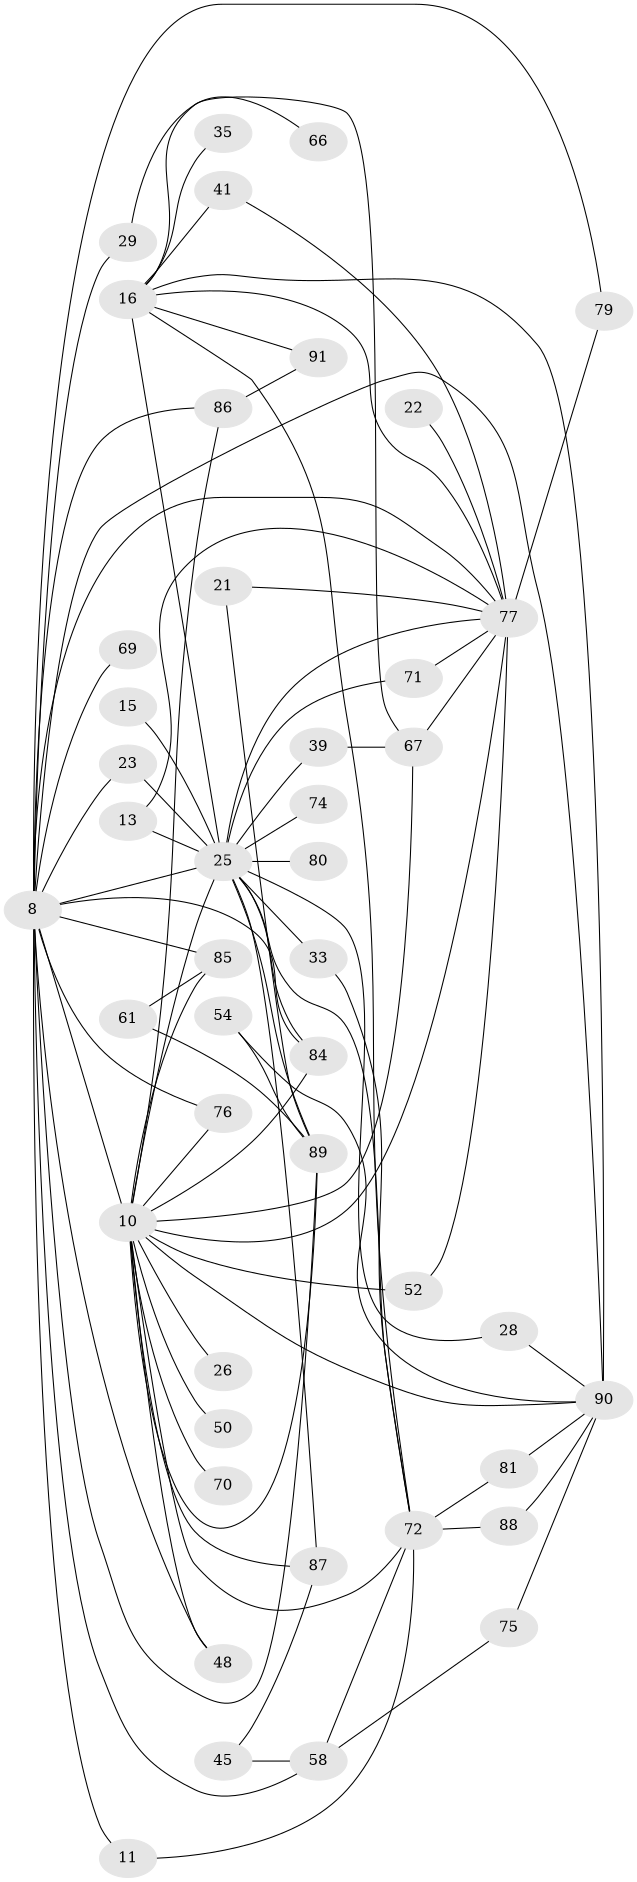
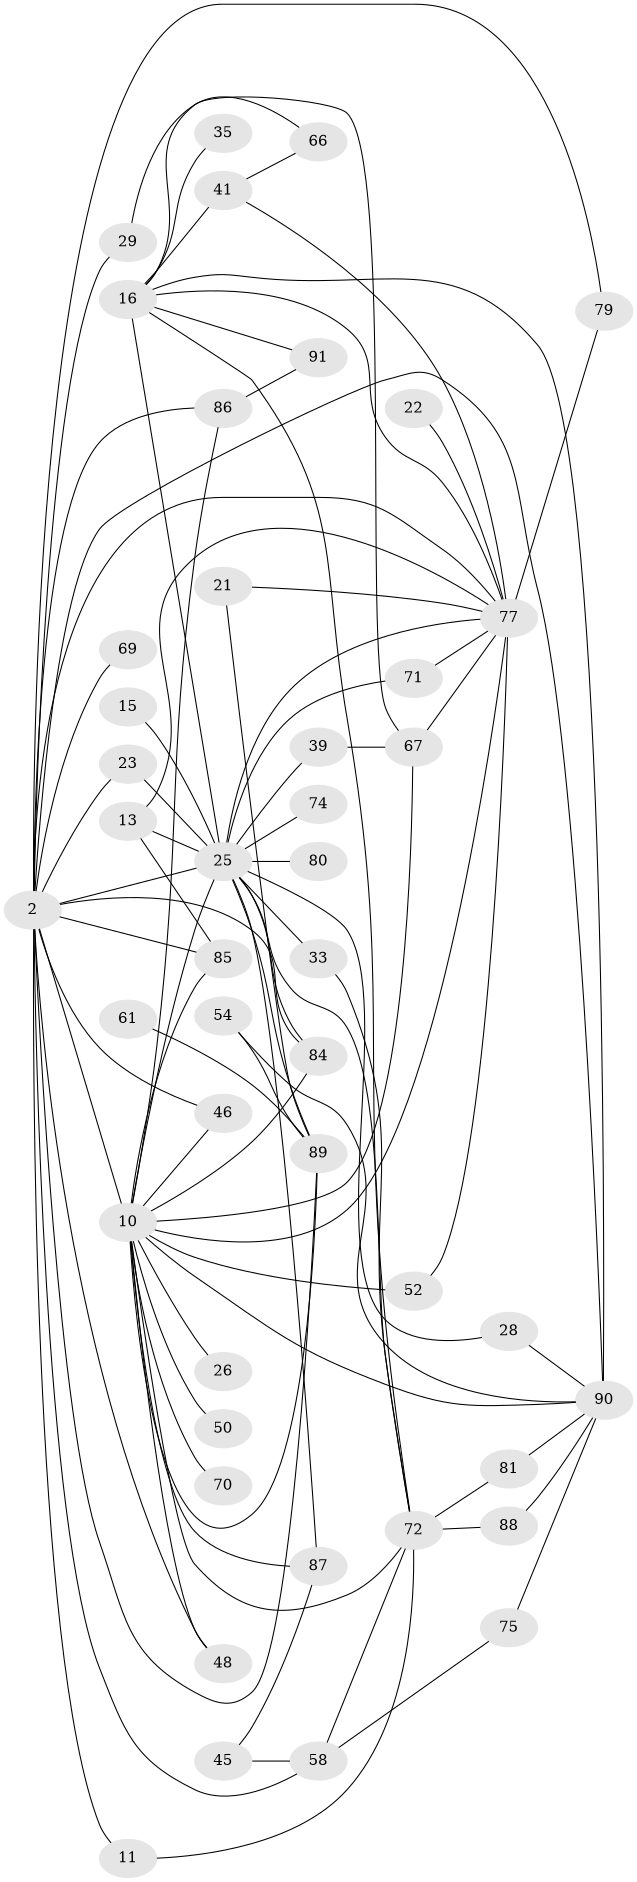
none -> (271, 166)
(33, 910) -> (33, 910)
(170, 992) -> (177, 893)
(223, 1113) -> (223, 1113)
